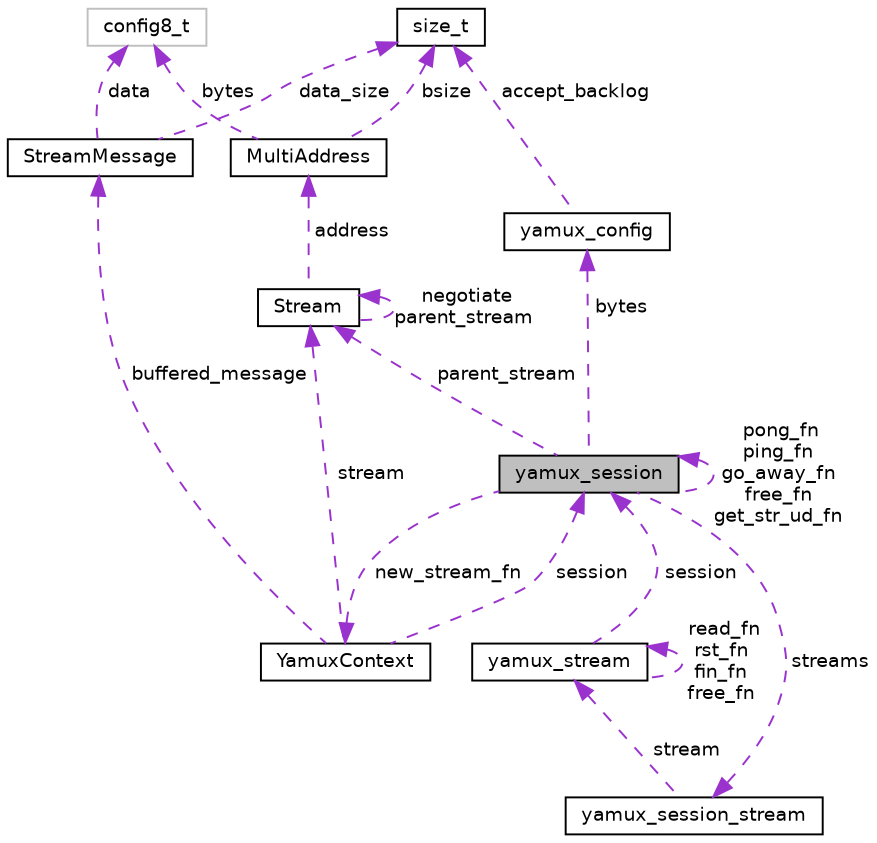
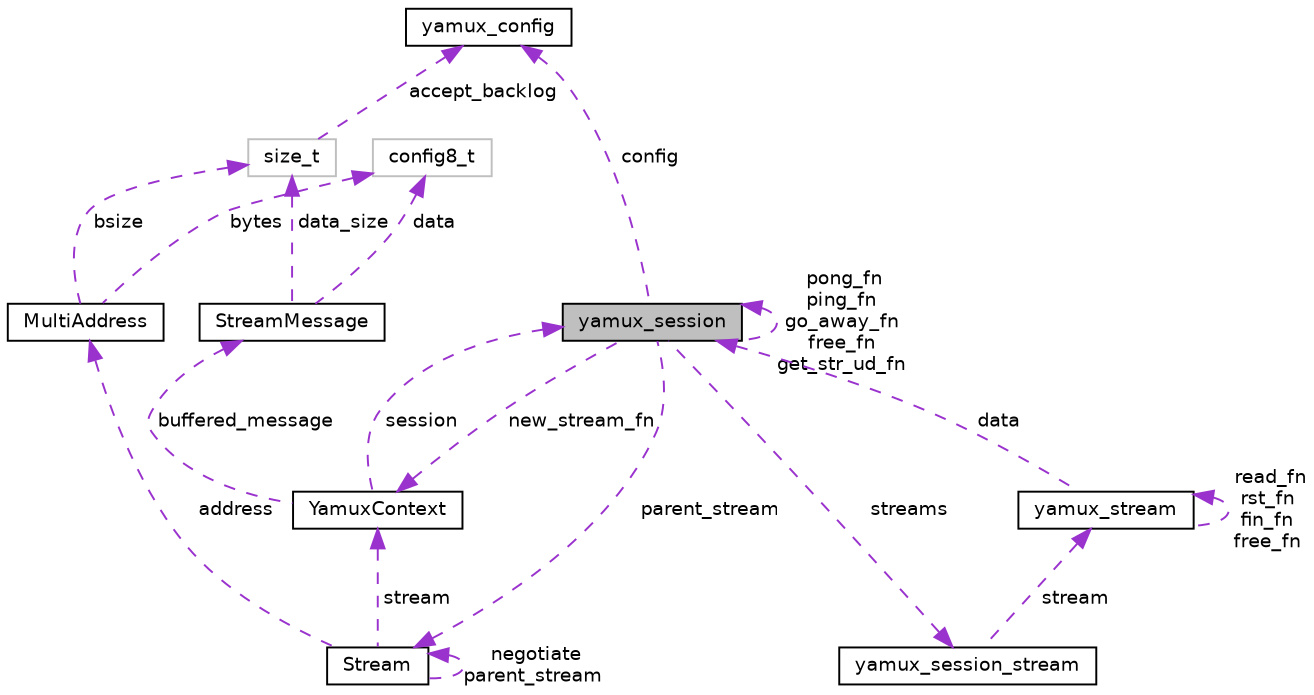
(441, 27) -> (292, 158)
(520, 137) -> (382, 98)
(619, 308) -> (647, 158)
(328, 495) -> (378, 598)
(698, 573) -> (996, 422)
